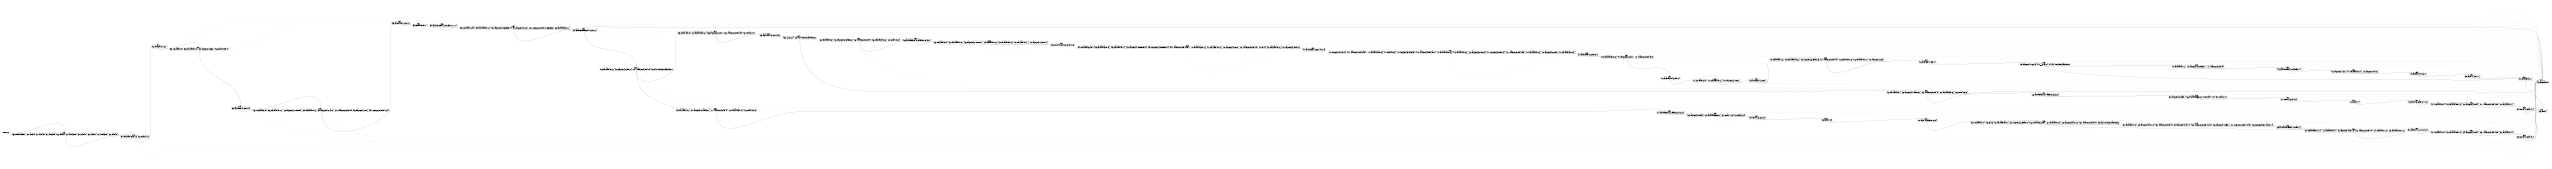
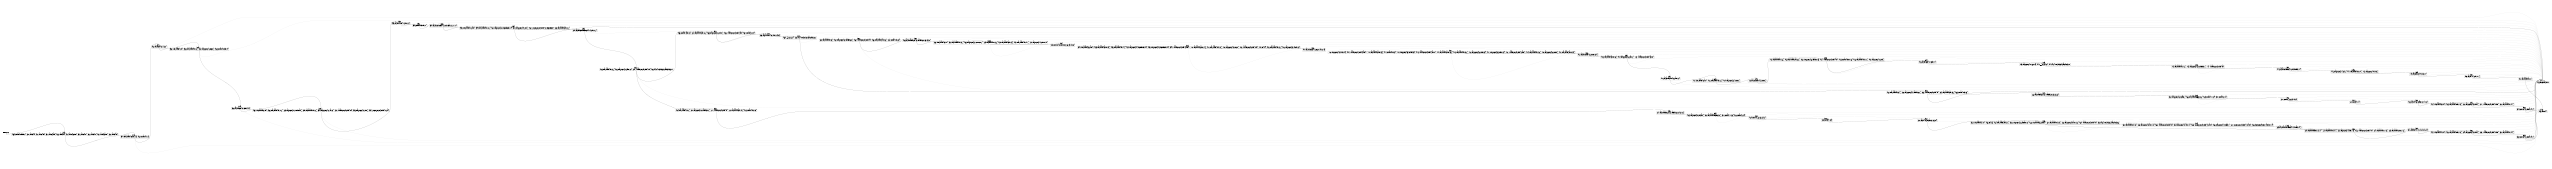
(2284, 80) -> none
